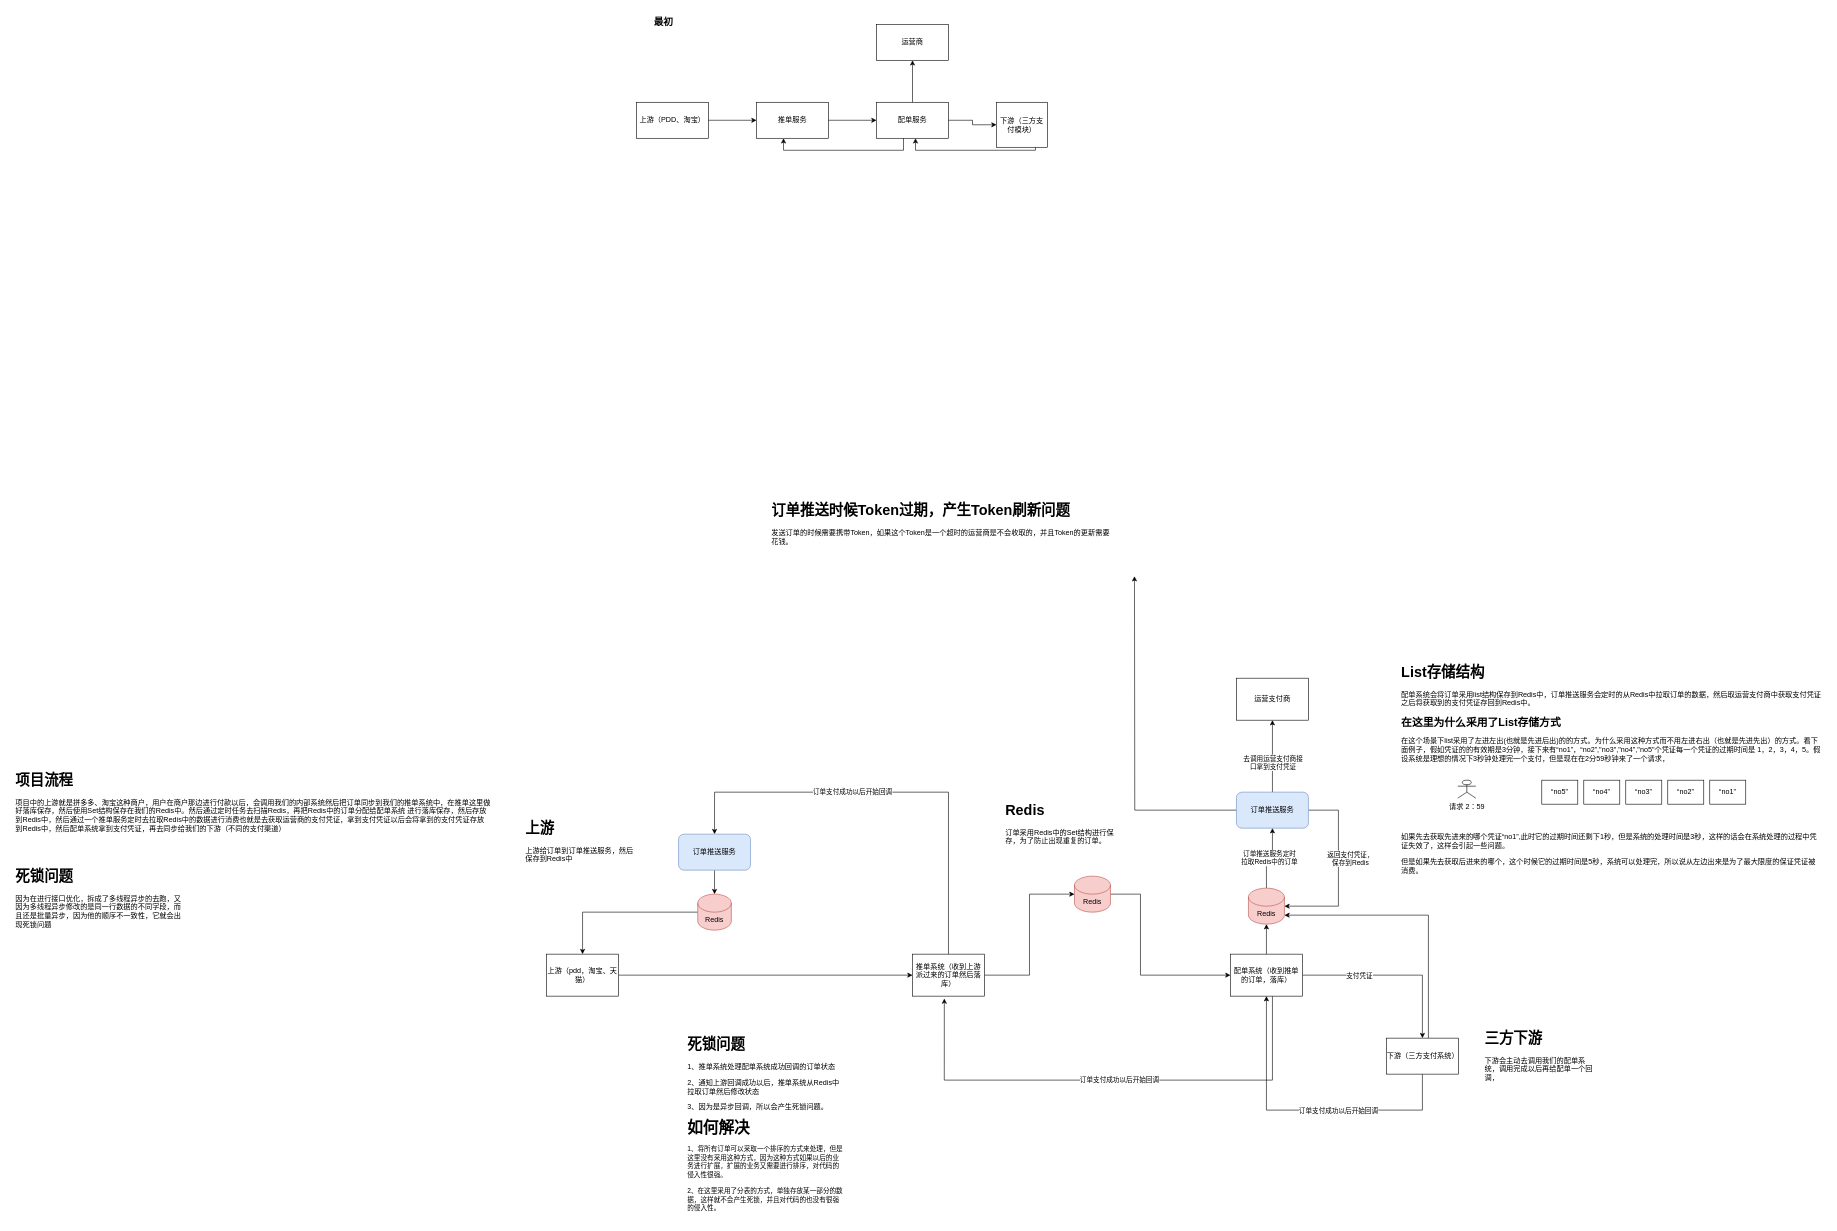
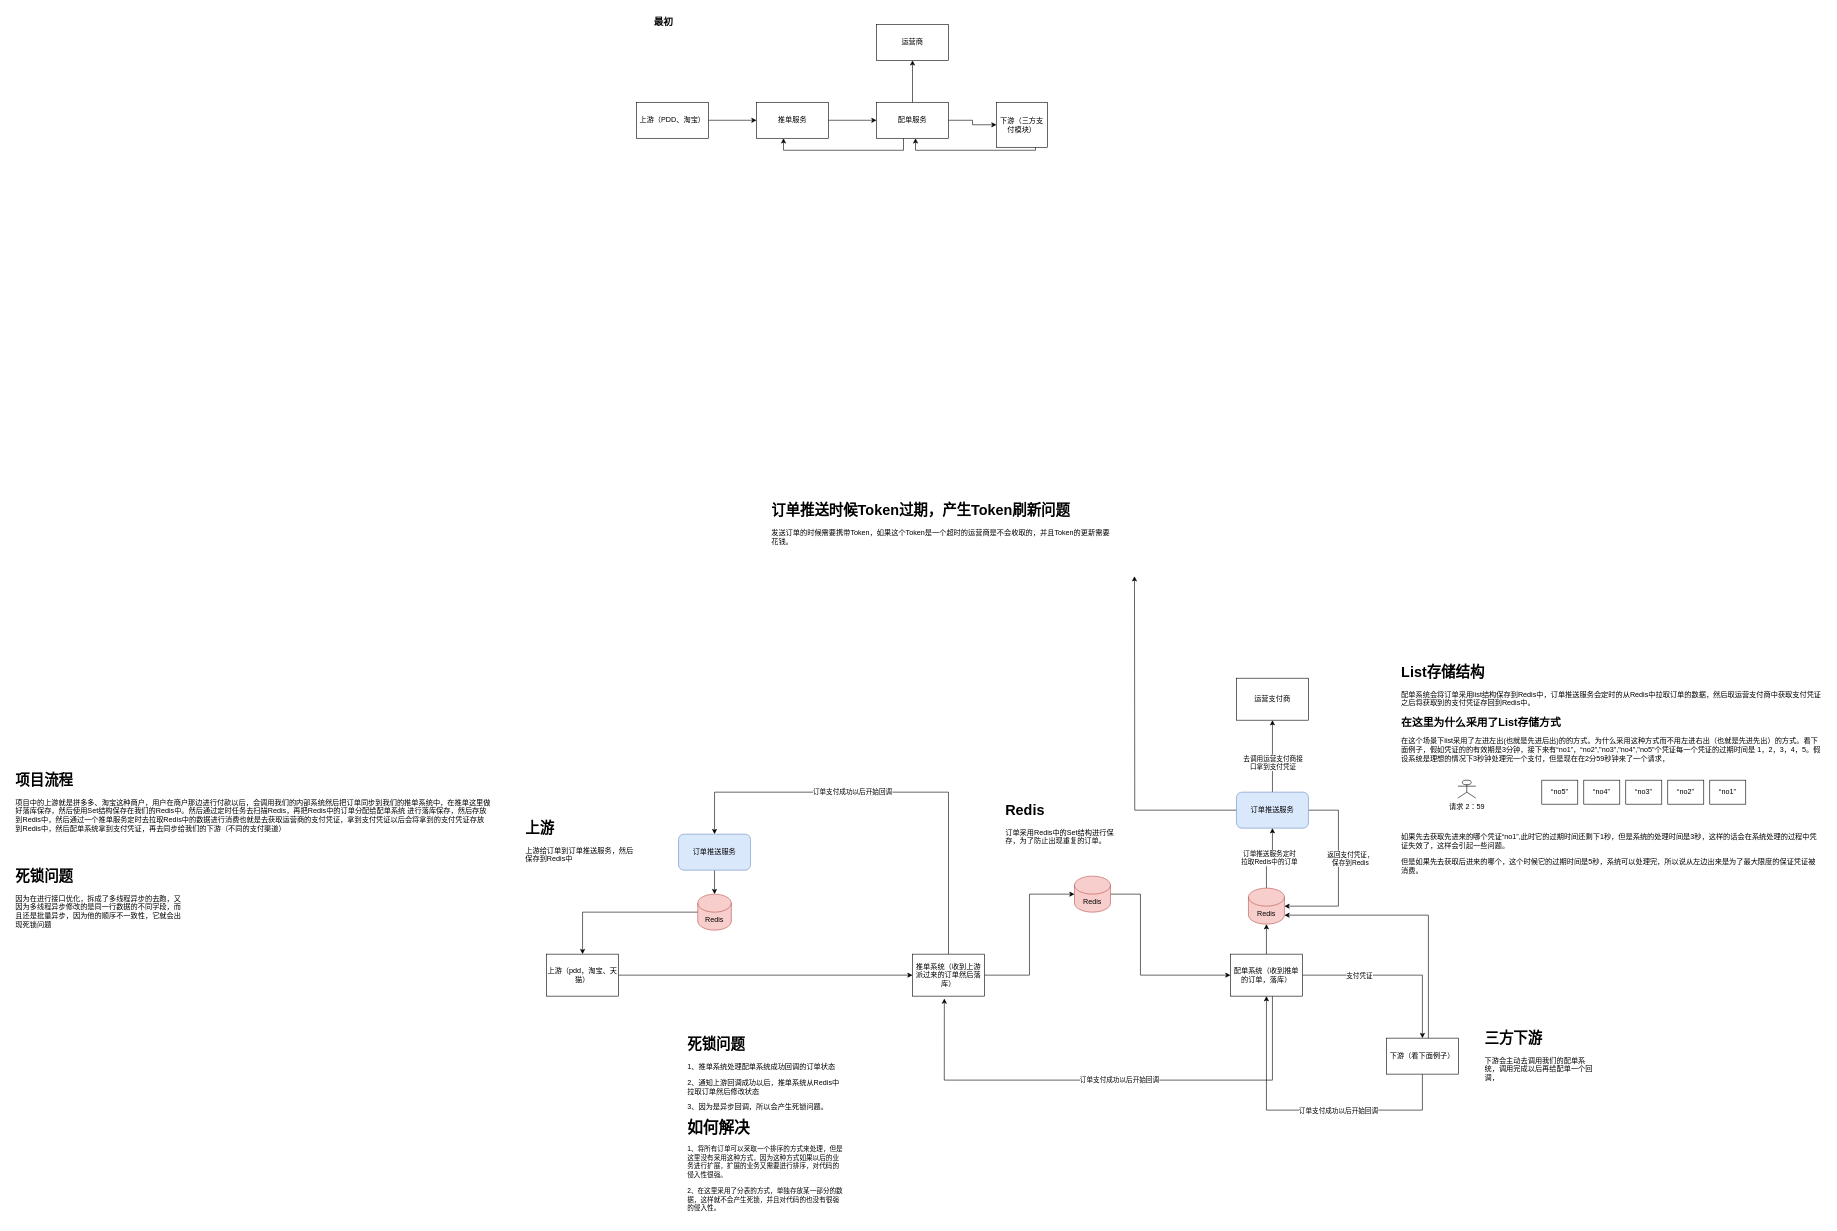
(1422, 1056) -> (1422, 1056)
